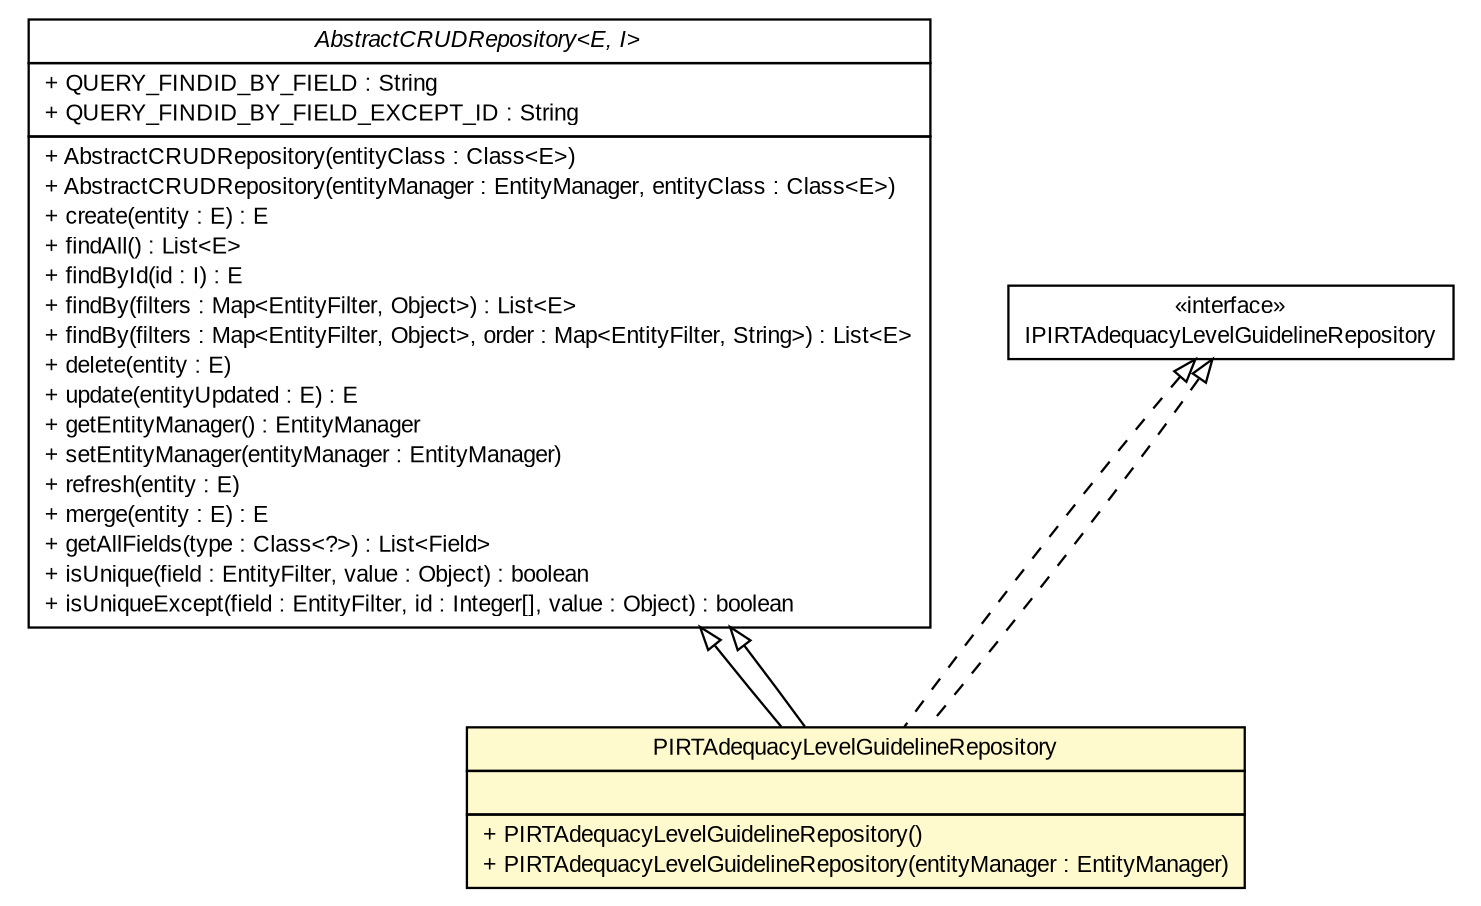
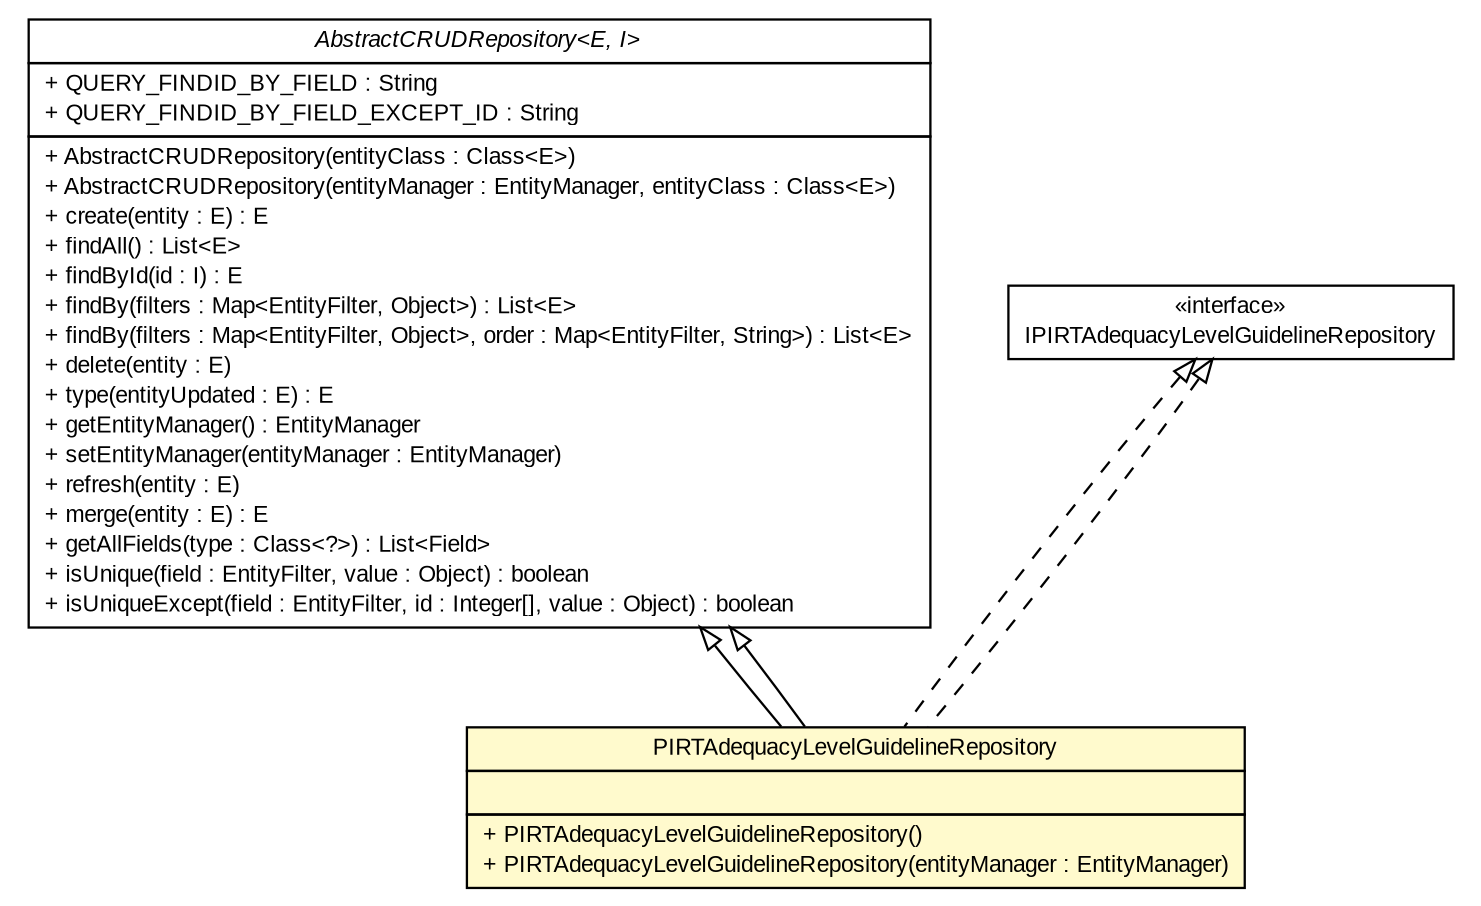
(202, 396) -> (190, 396)
